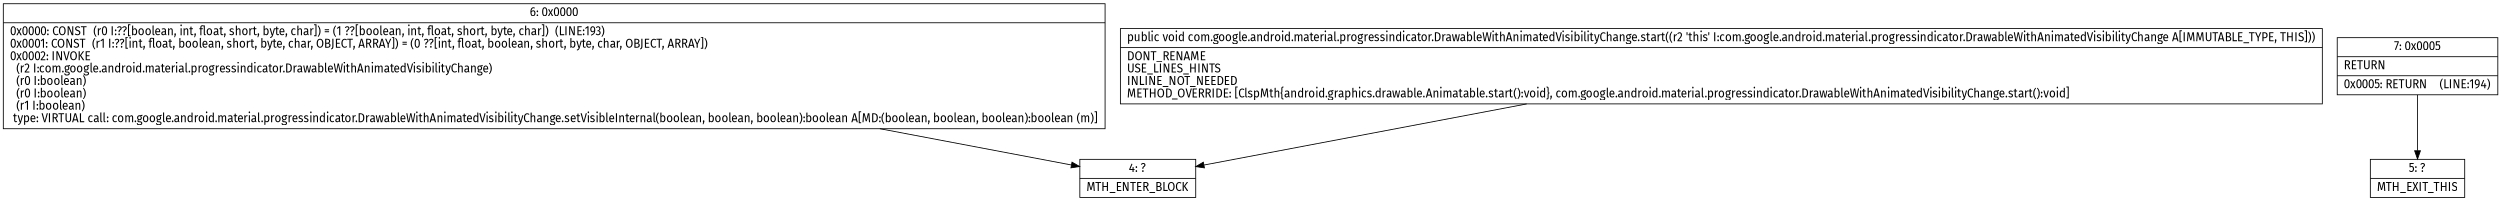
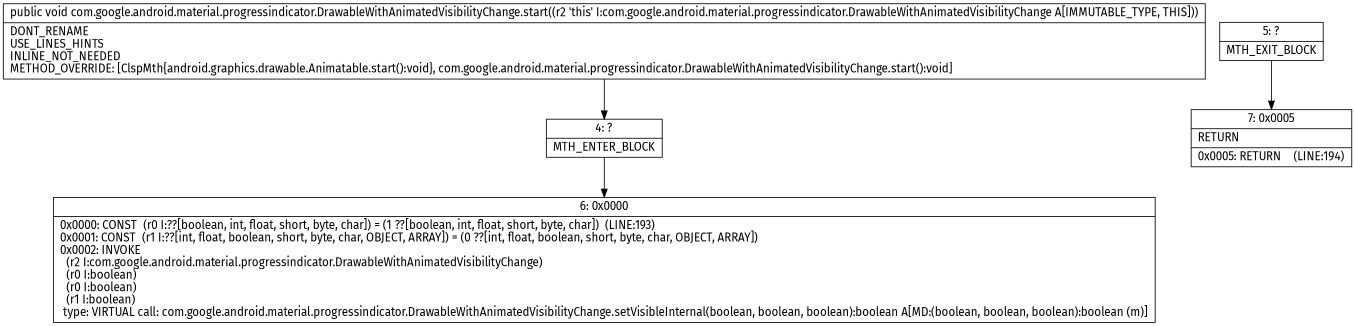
(2418, 123) -> (1271, 81)
(976, 147) -> (604, 173)
(2418, 187) -> (1271, 50)
